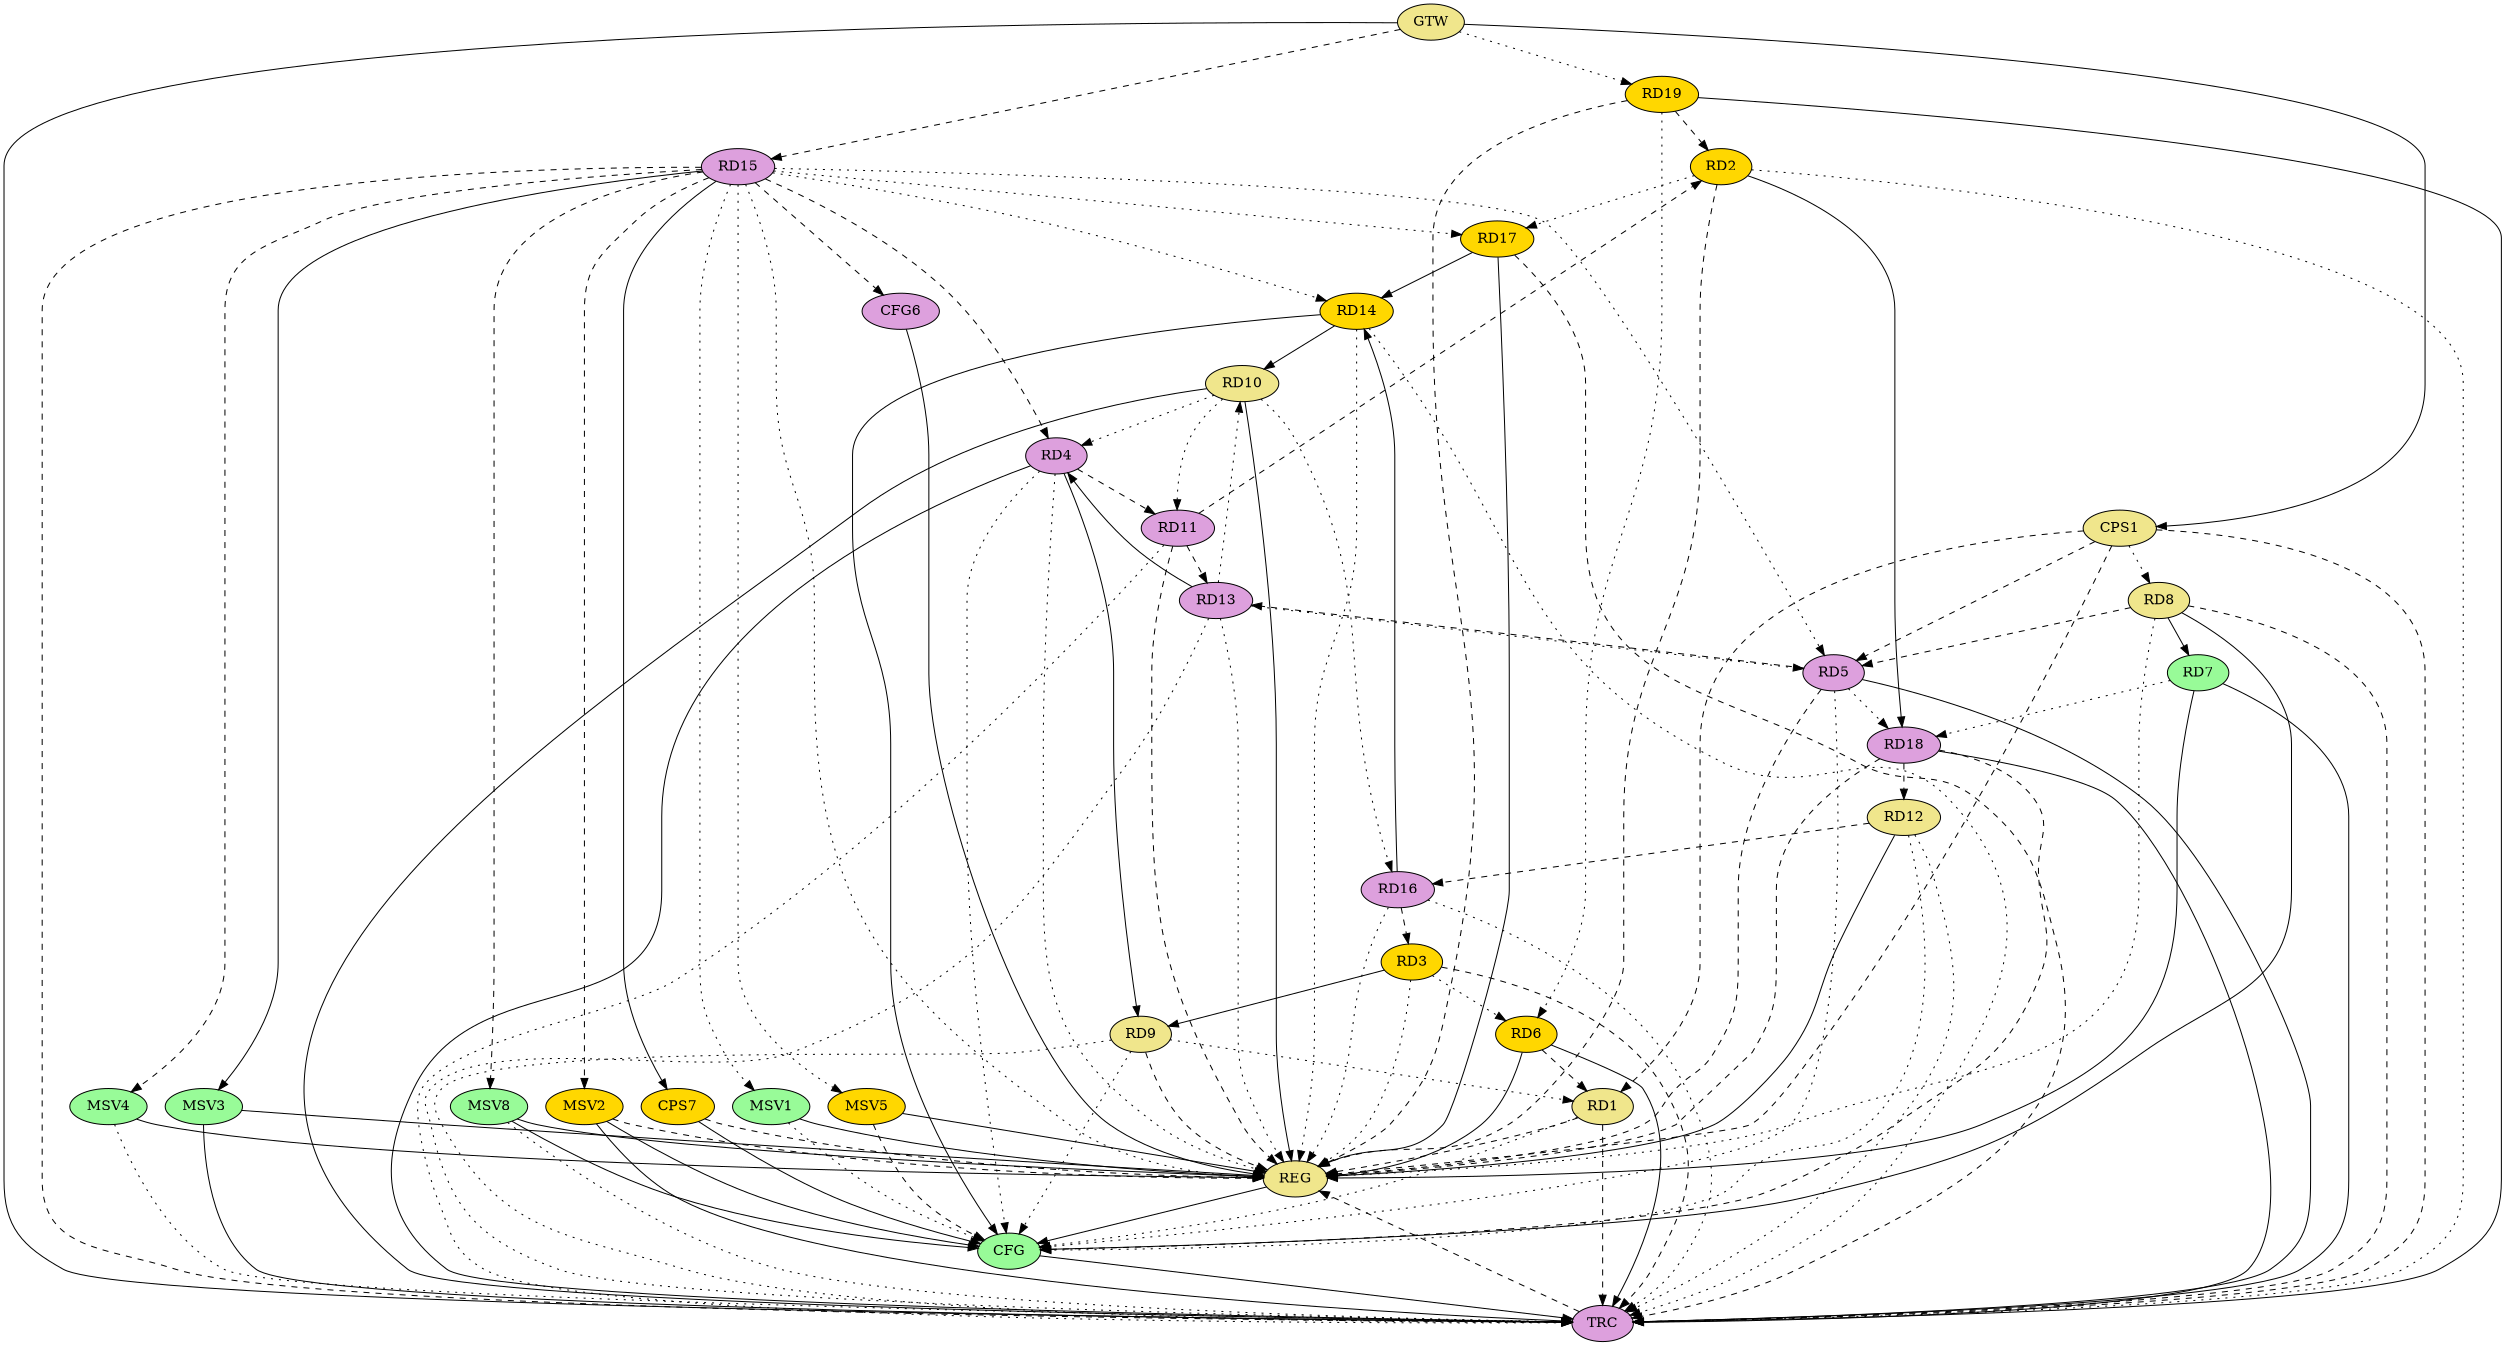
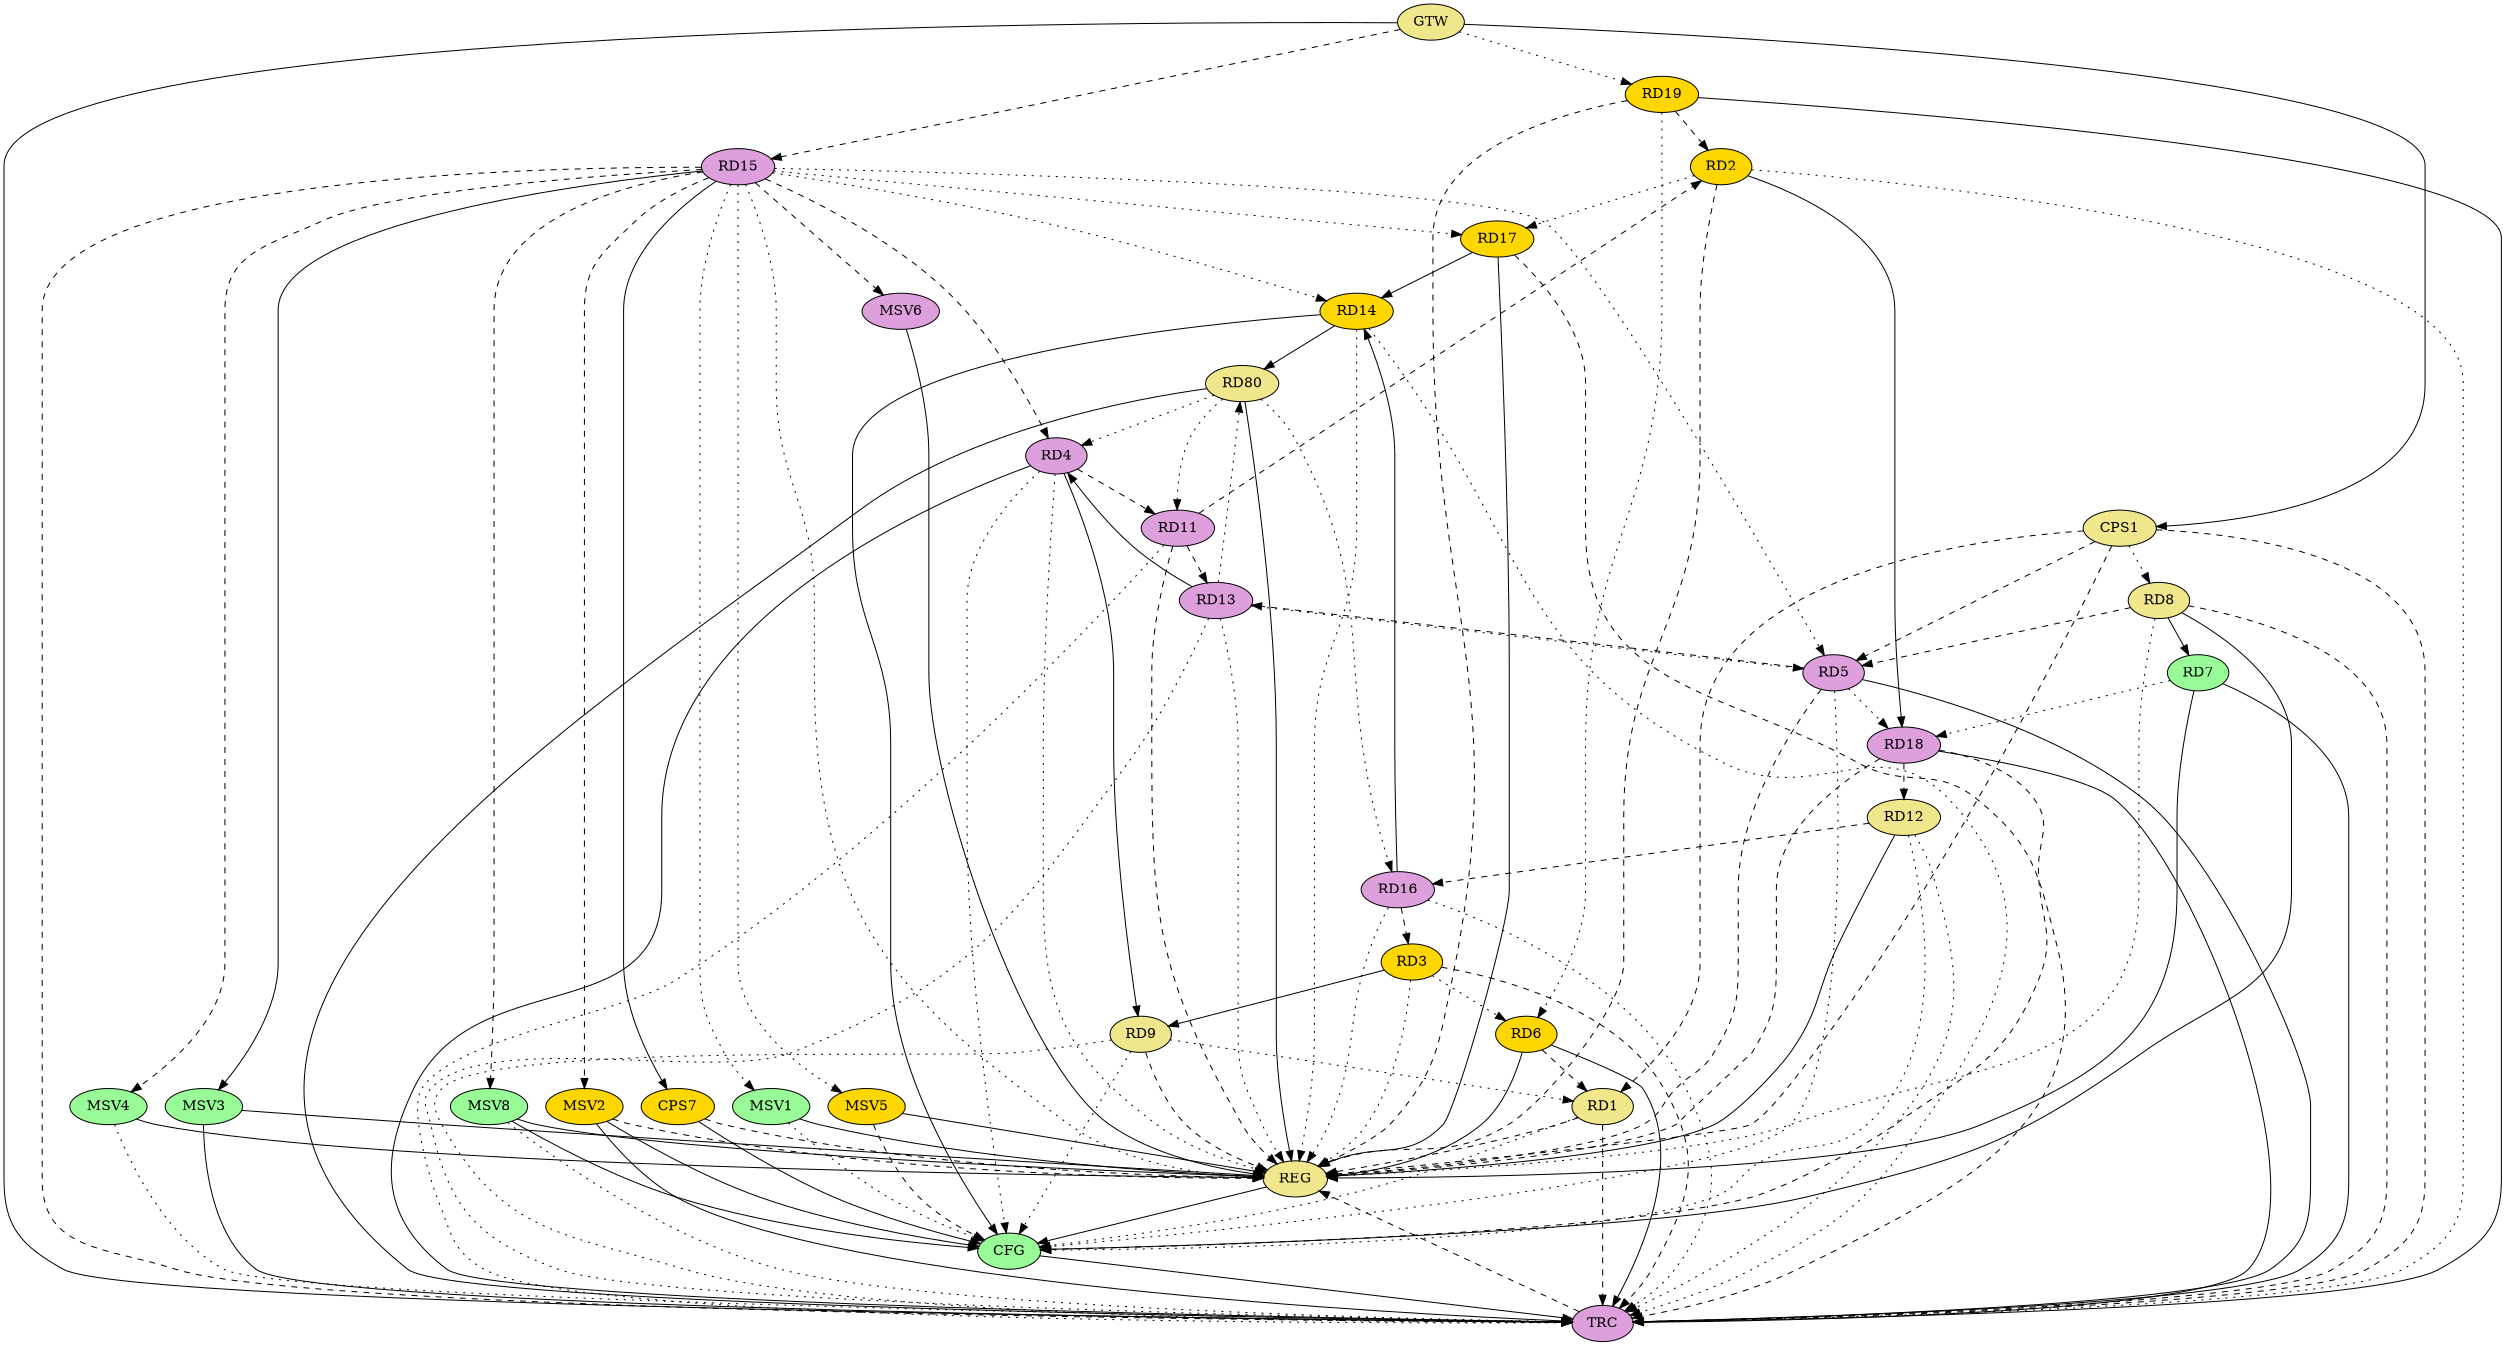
(901, 311) -> (901, 311)
(1242, 384) -> (1242, 384)
